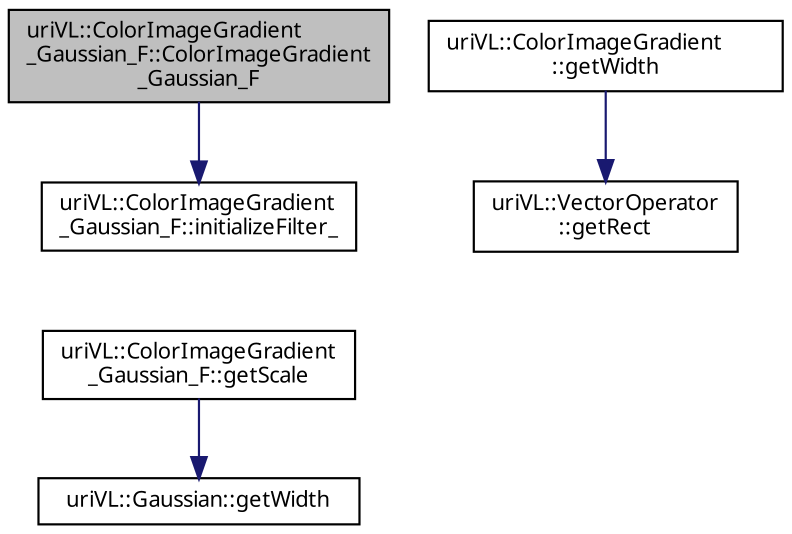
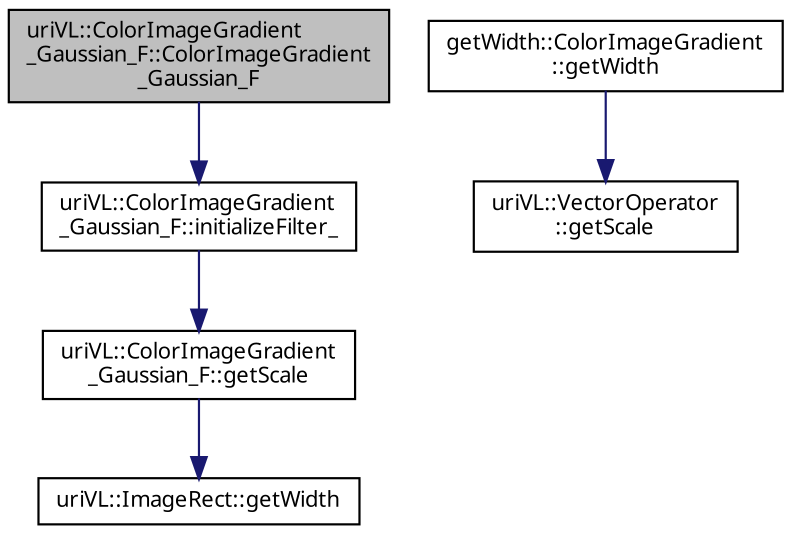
(606, 56) -> (606, 56)
(606, 217) -> (606, 217)
none -> (199, 280)
(199, 501) -> (199, 501)
